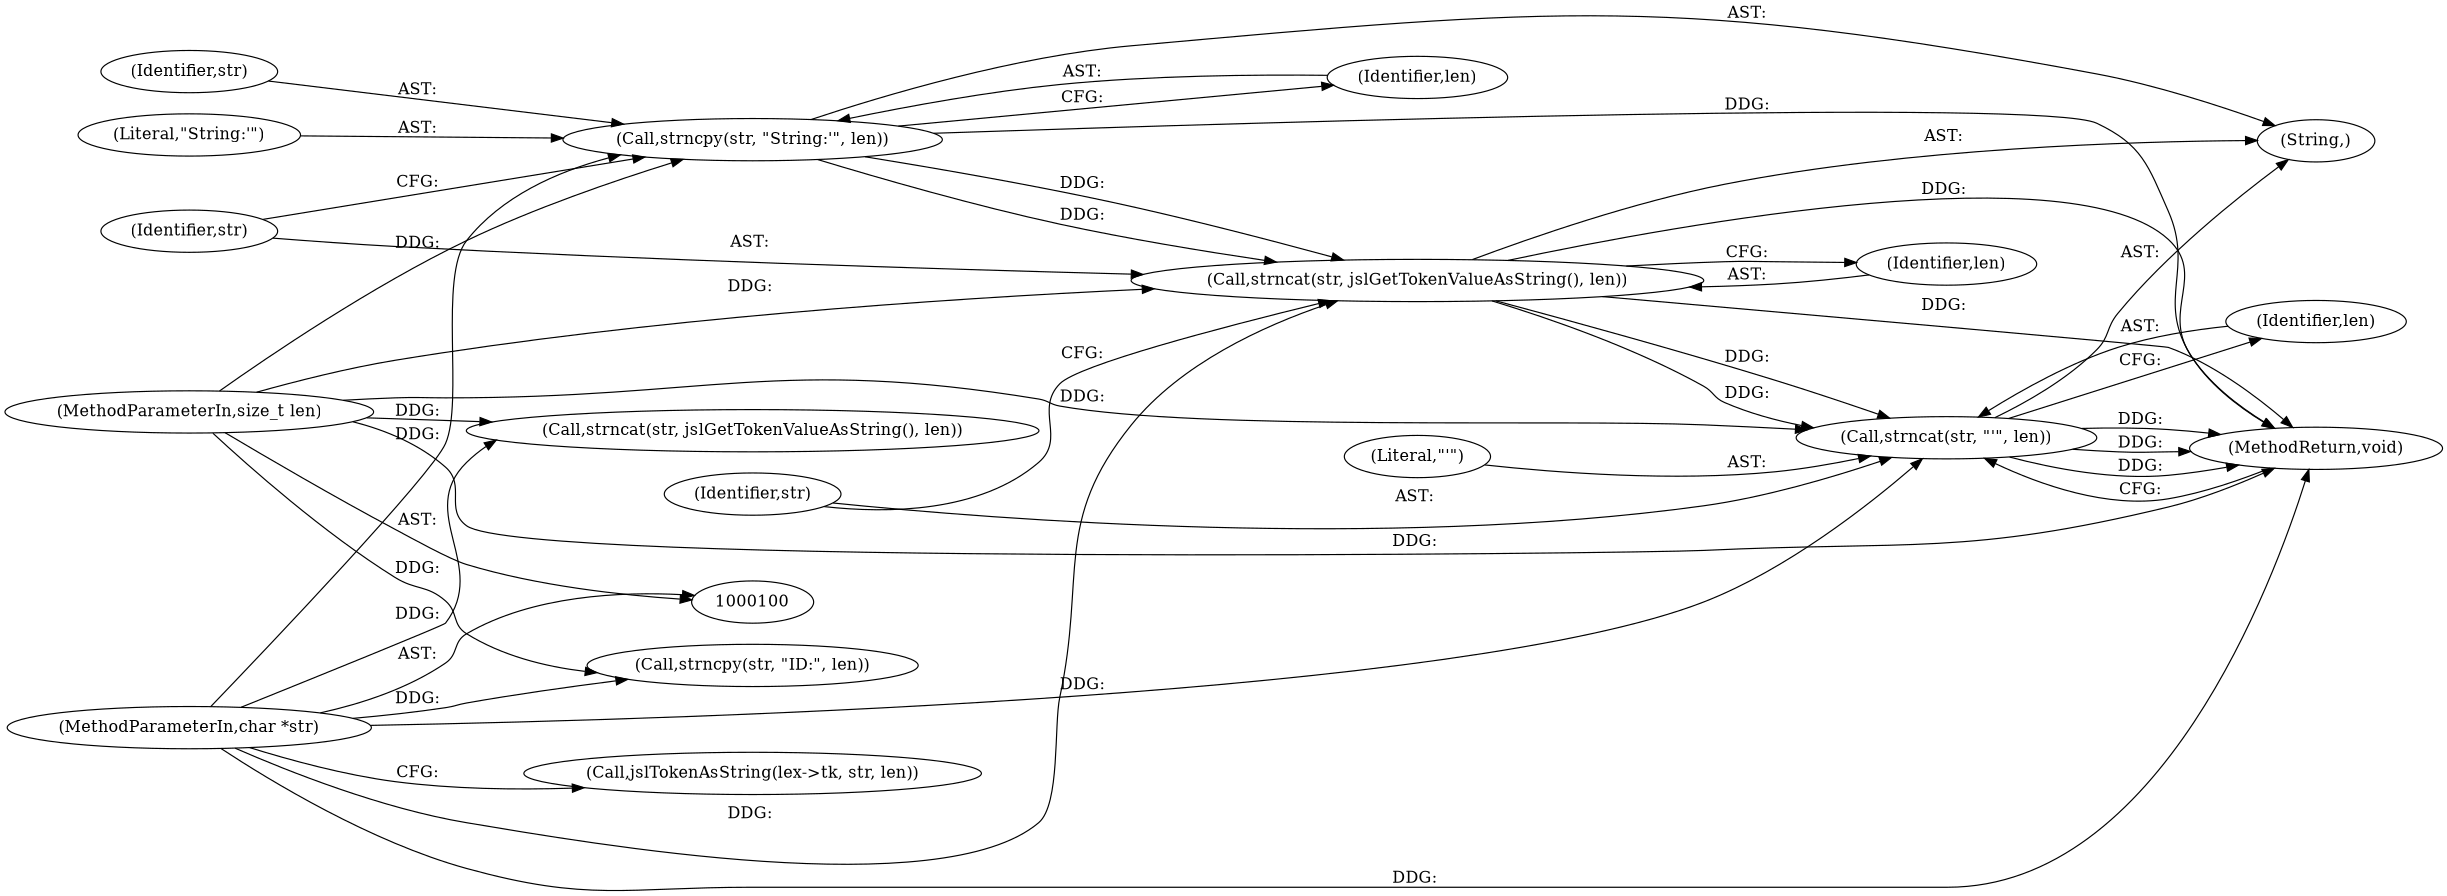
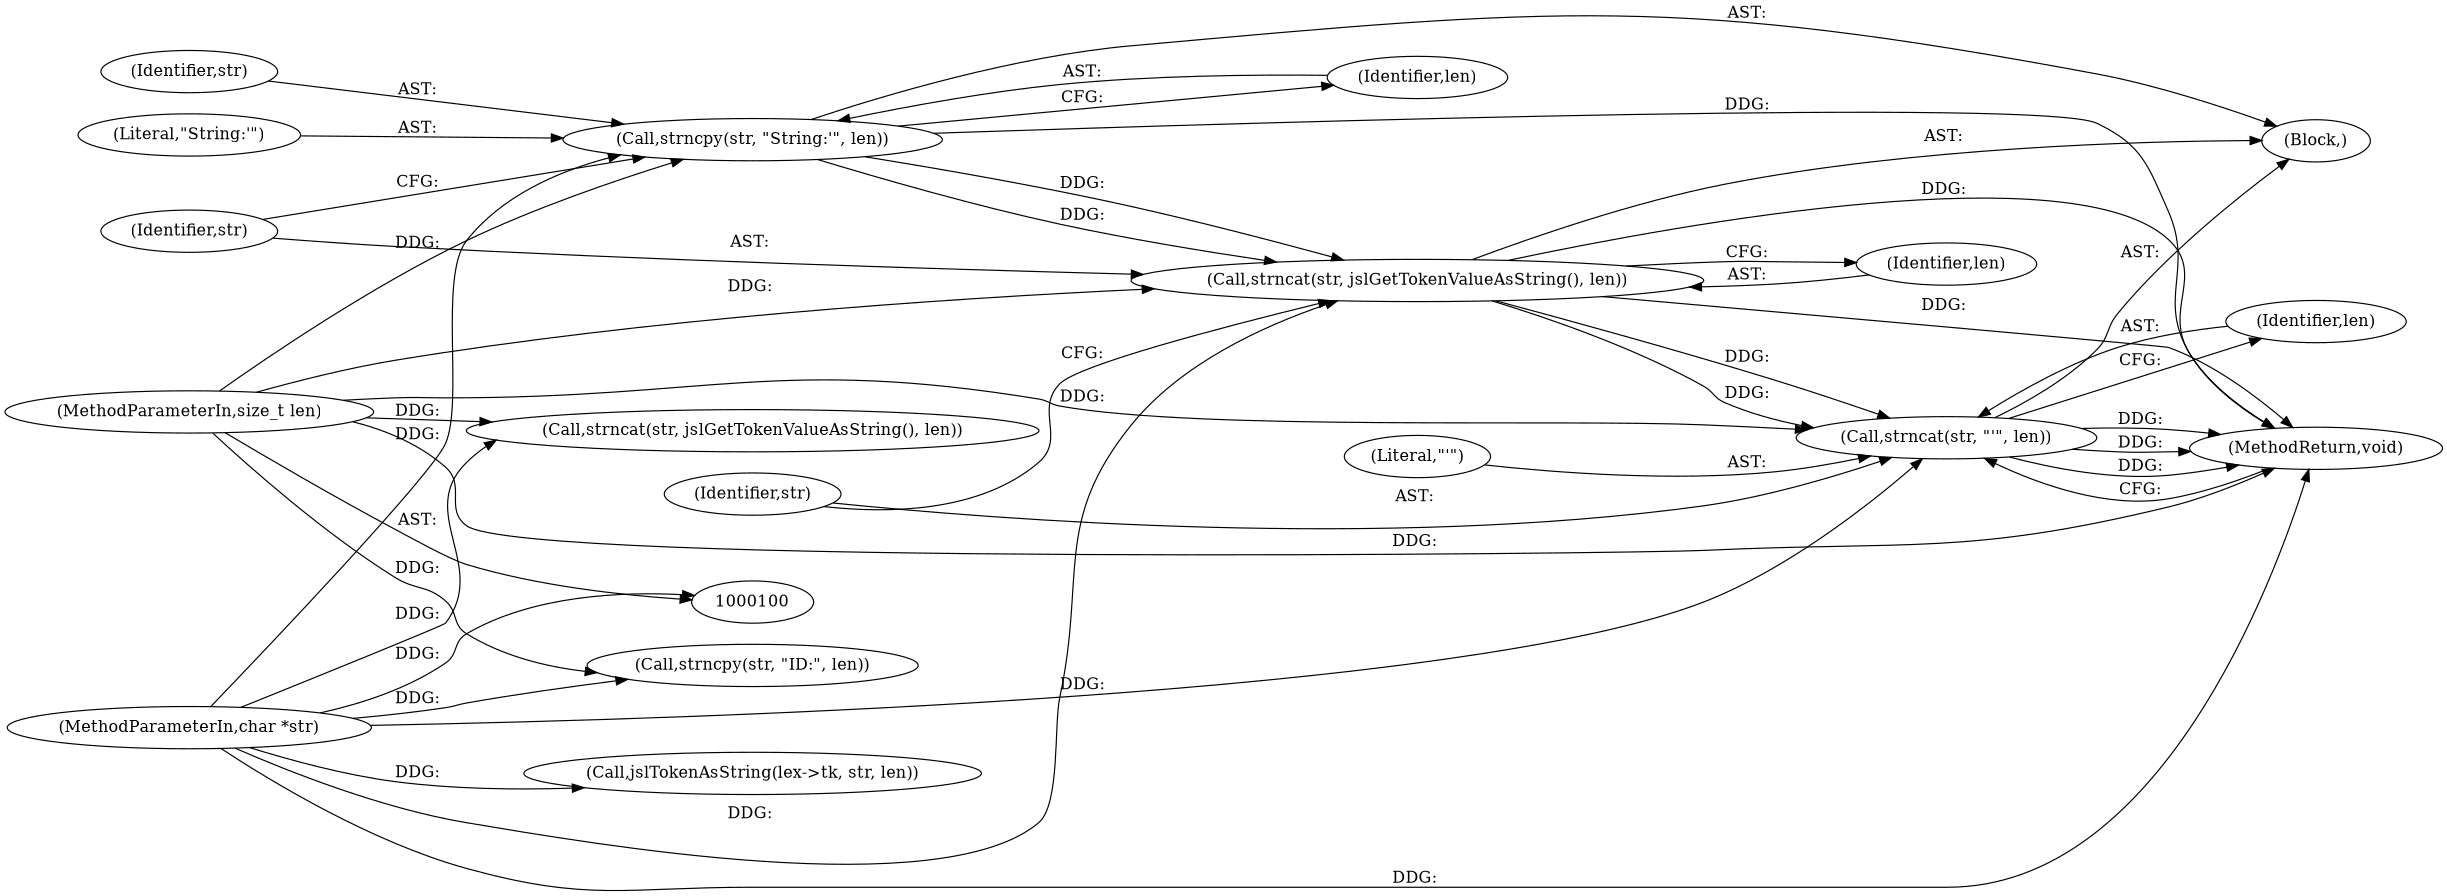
(2316, 141) -> (2316, 141)
(420, 654) -> (420, 654)
(420, 773) -> (420, 773)
